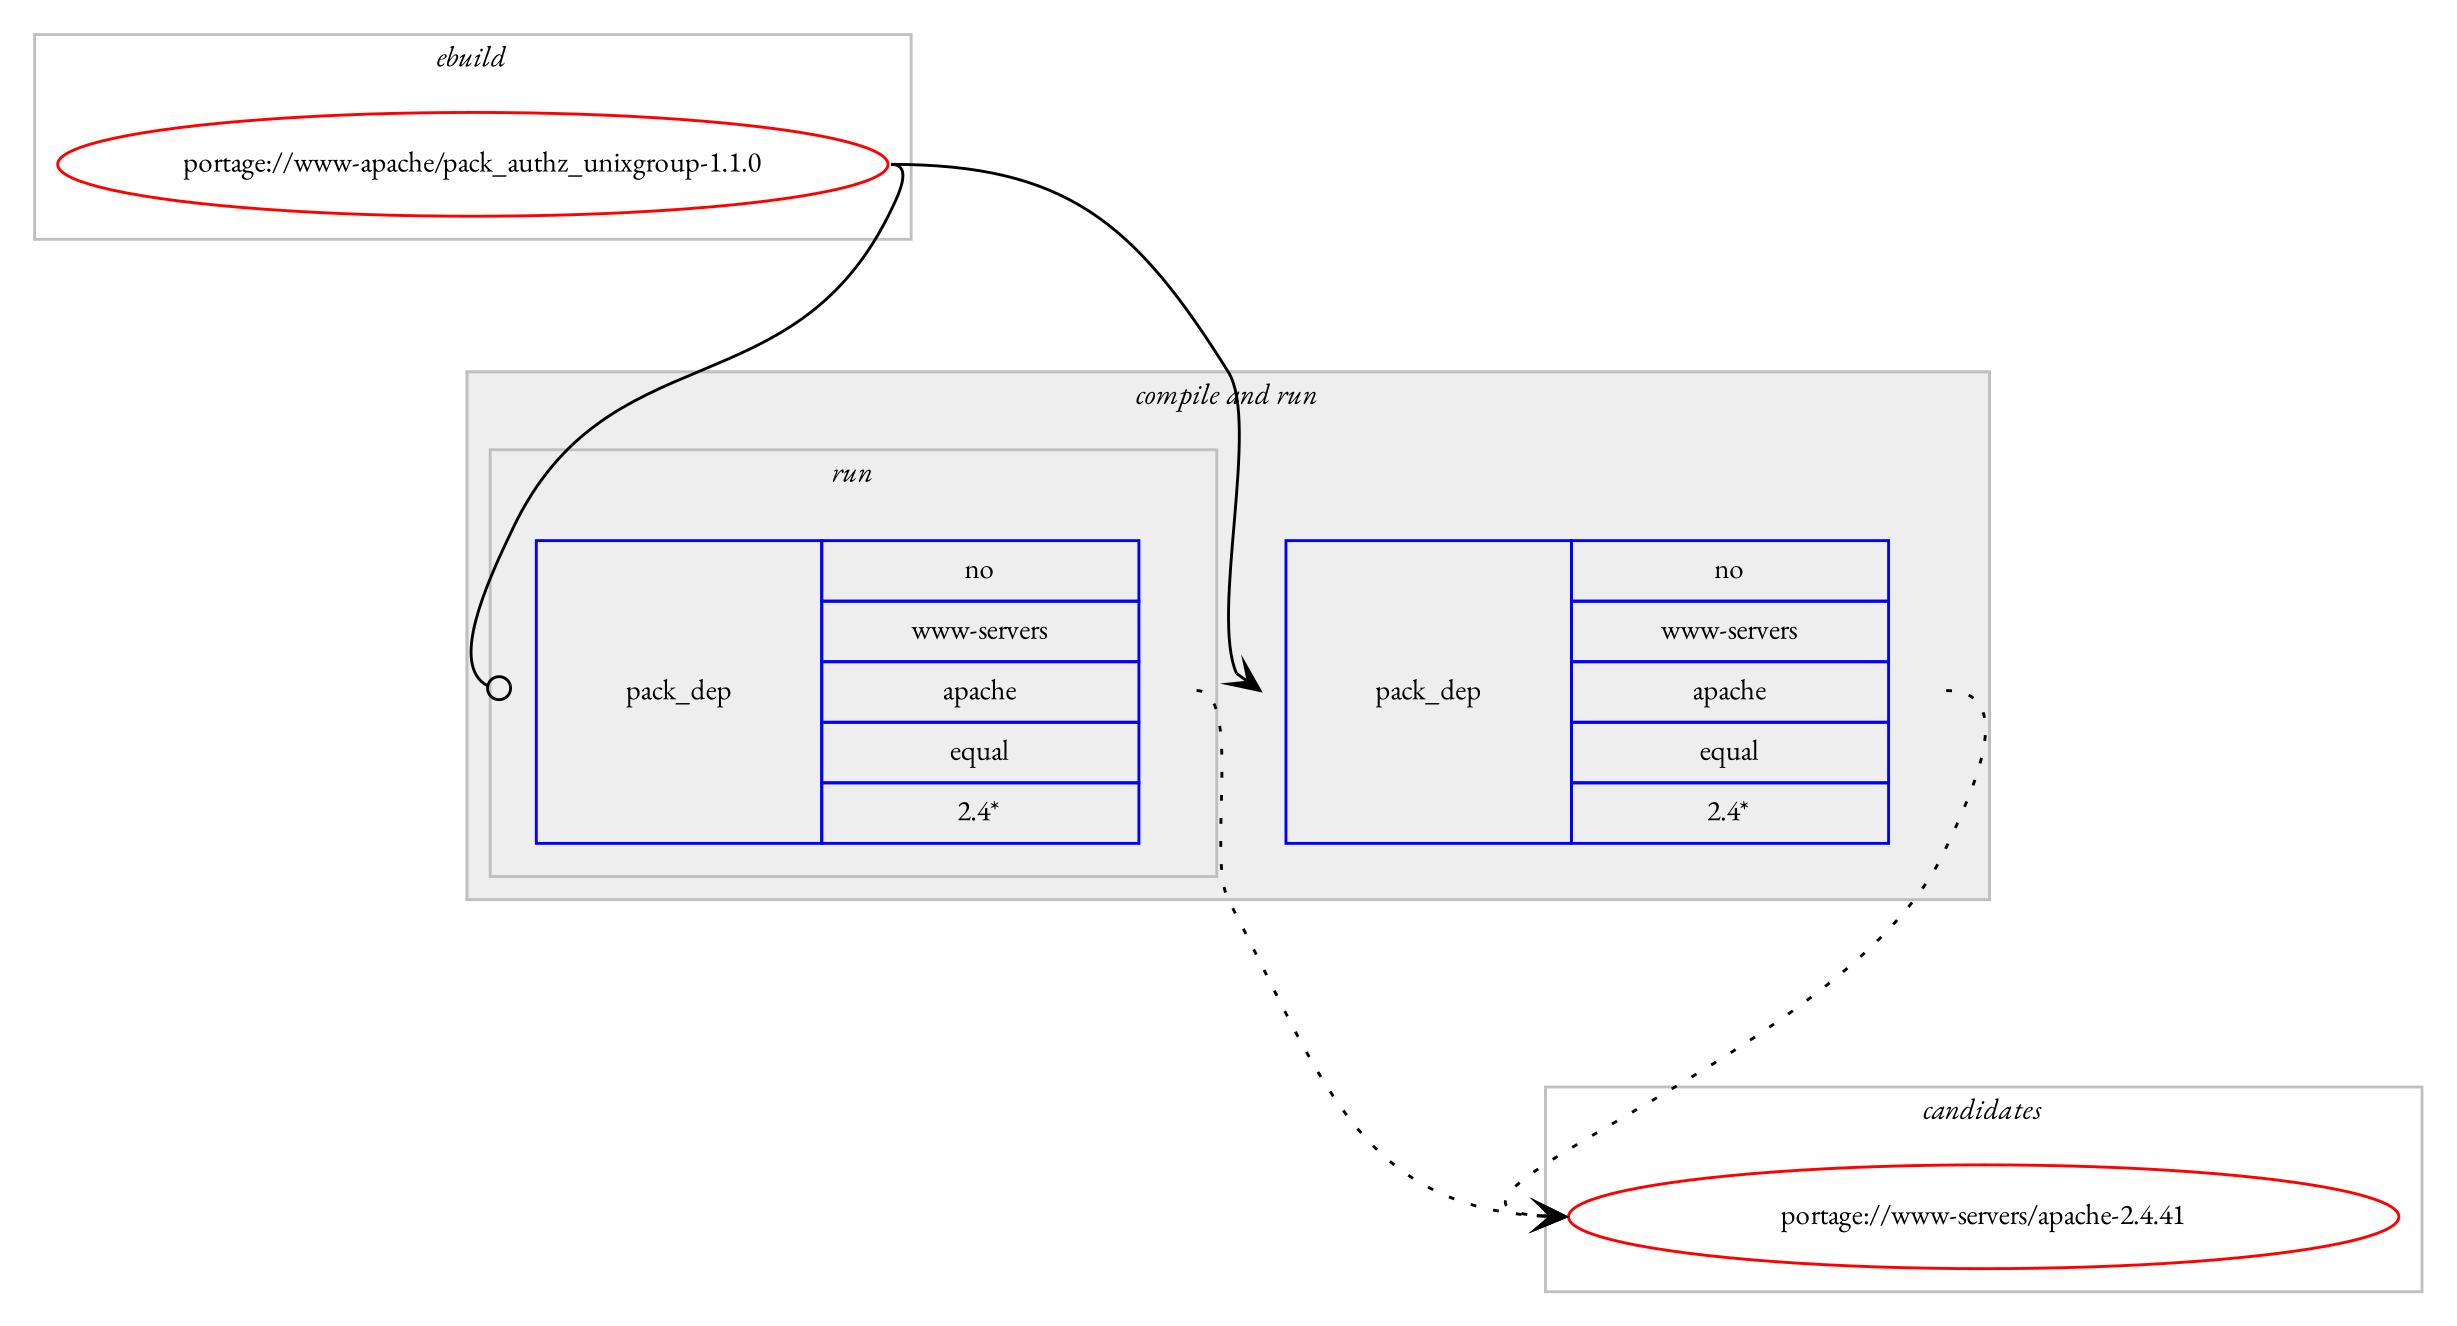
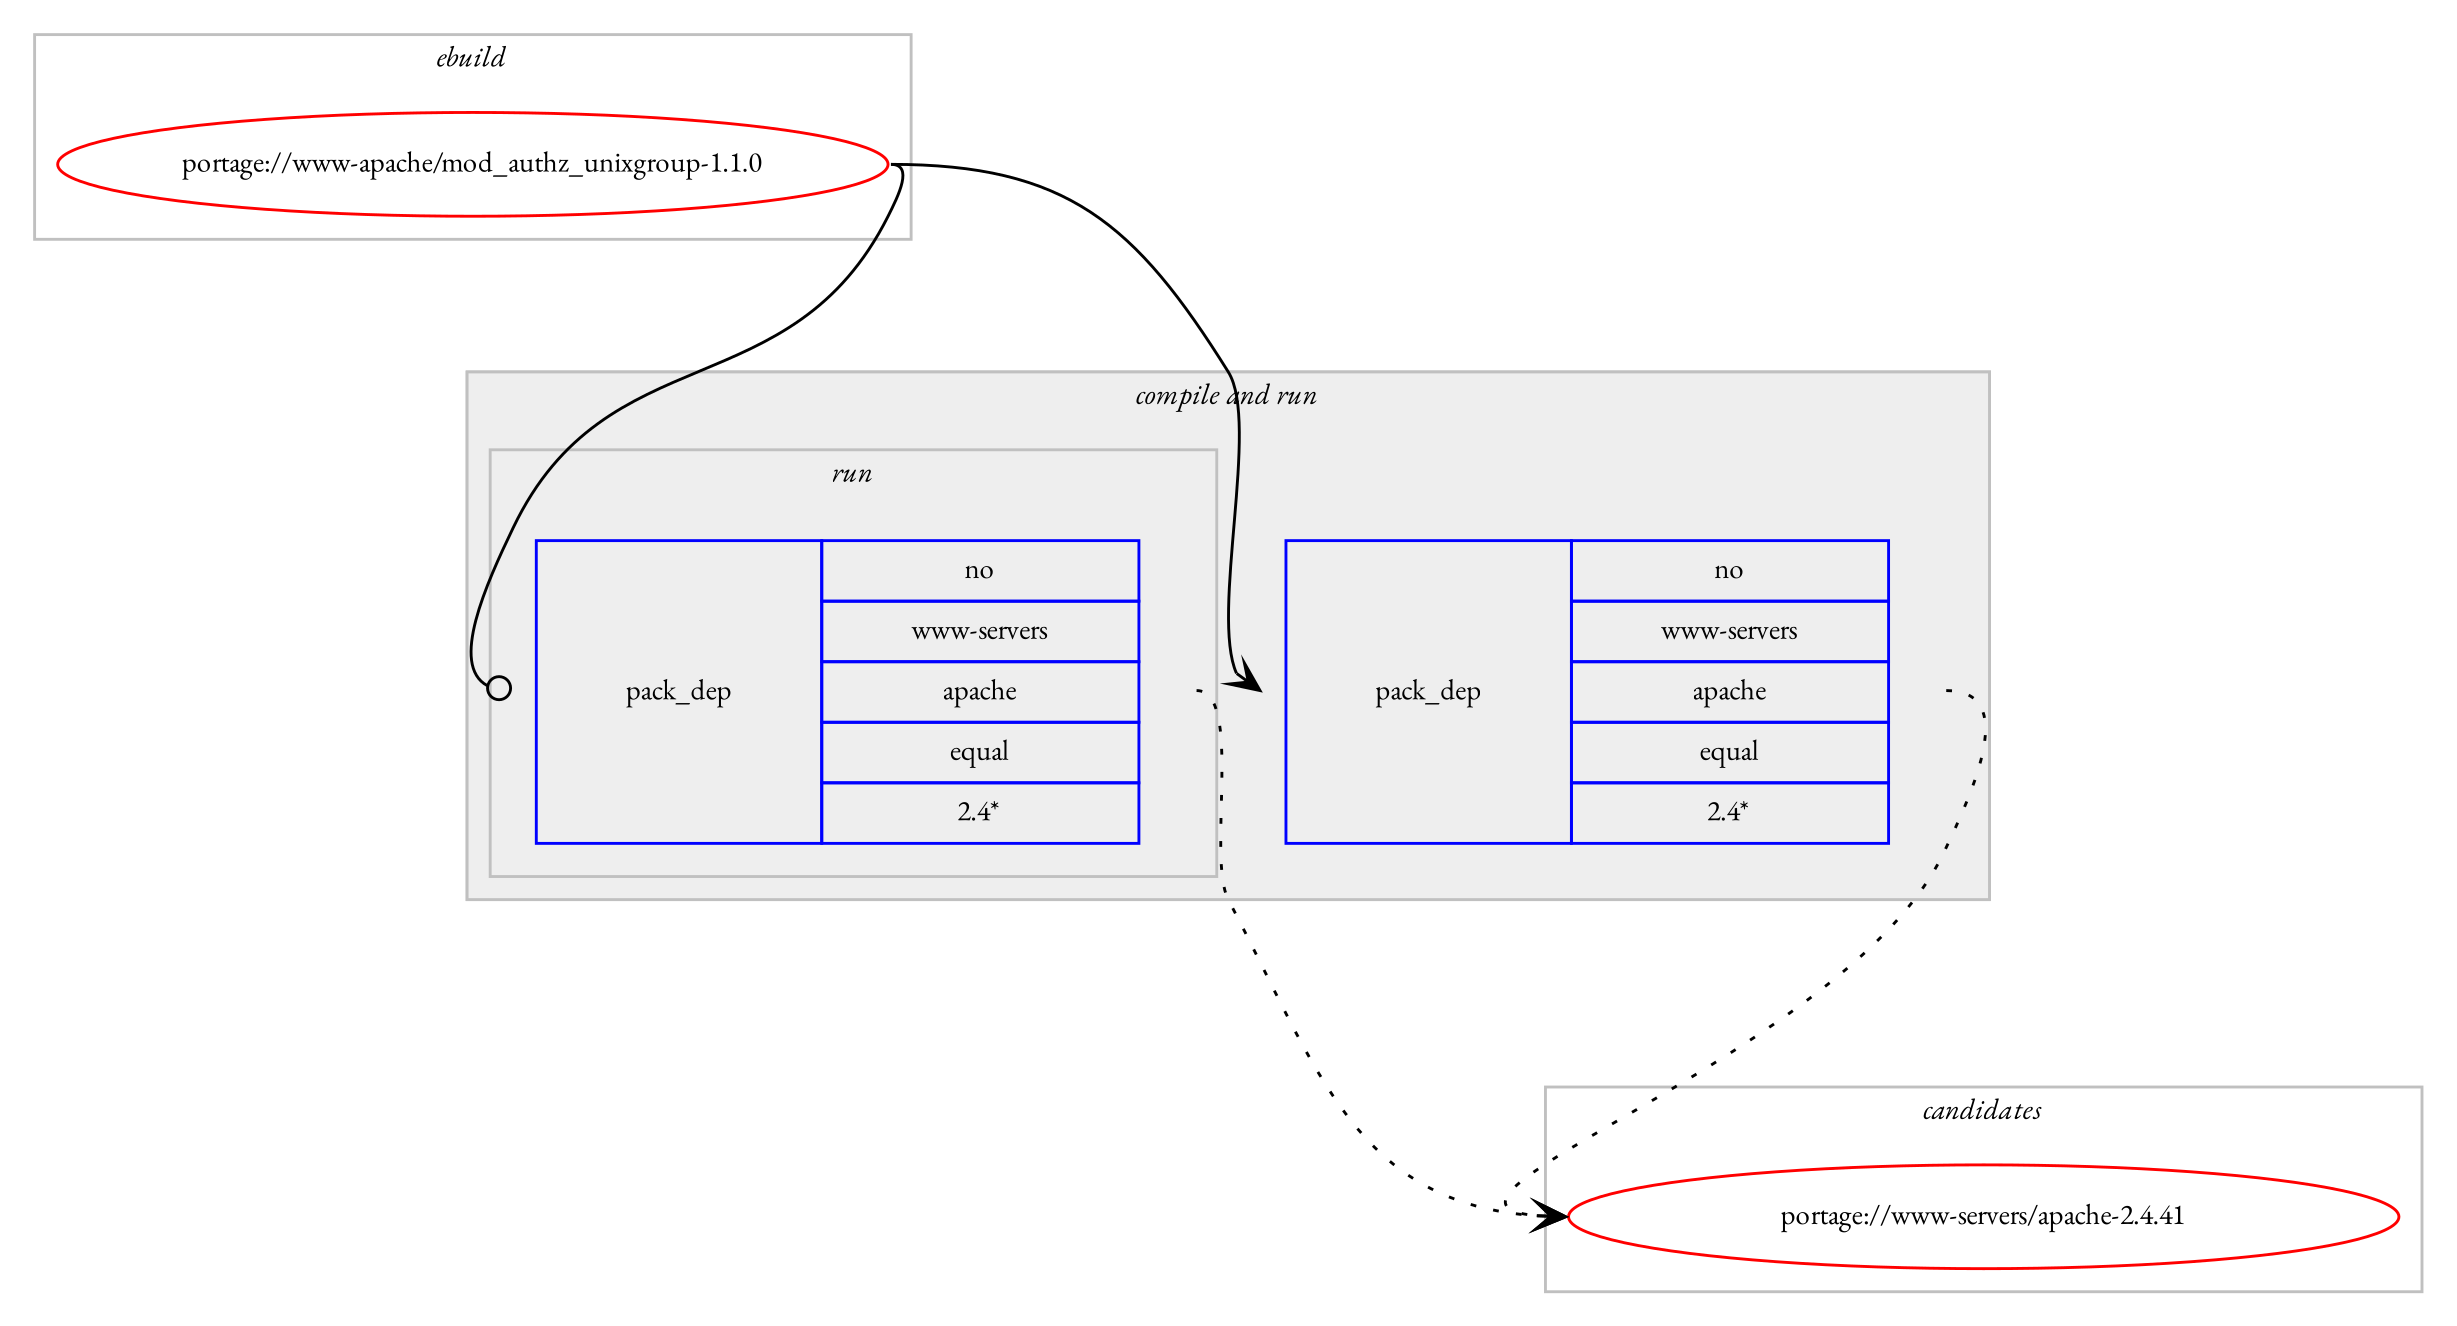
(473, 164) -> (473, 164)
